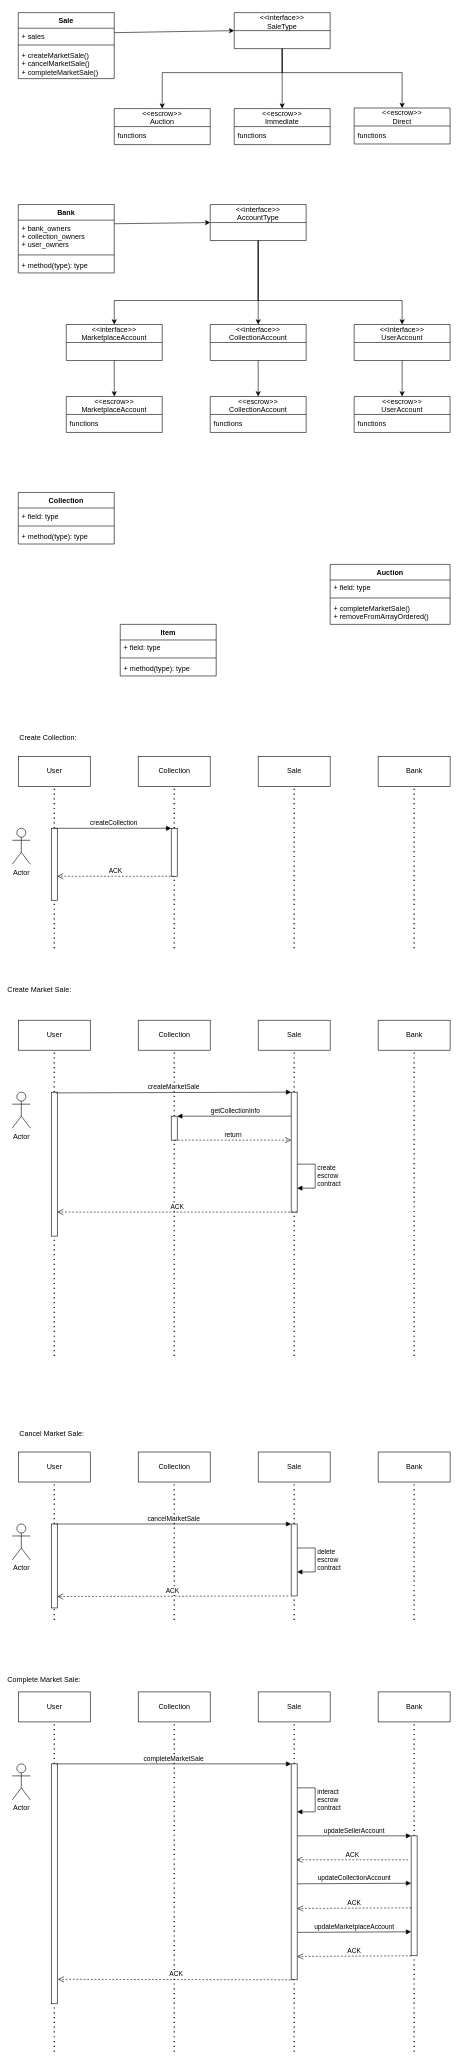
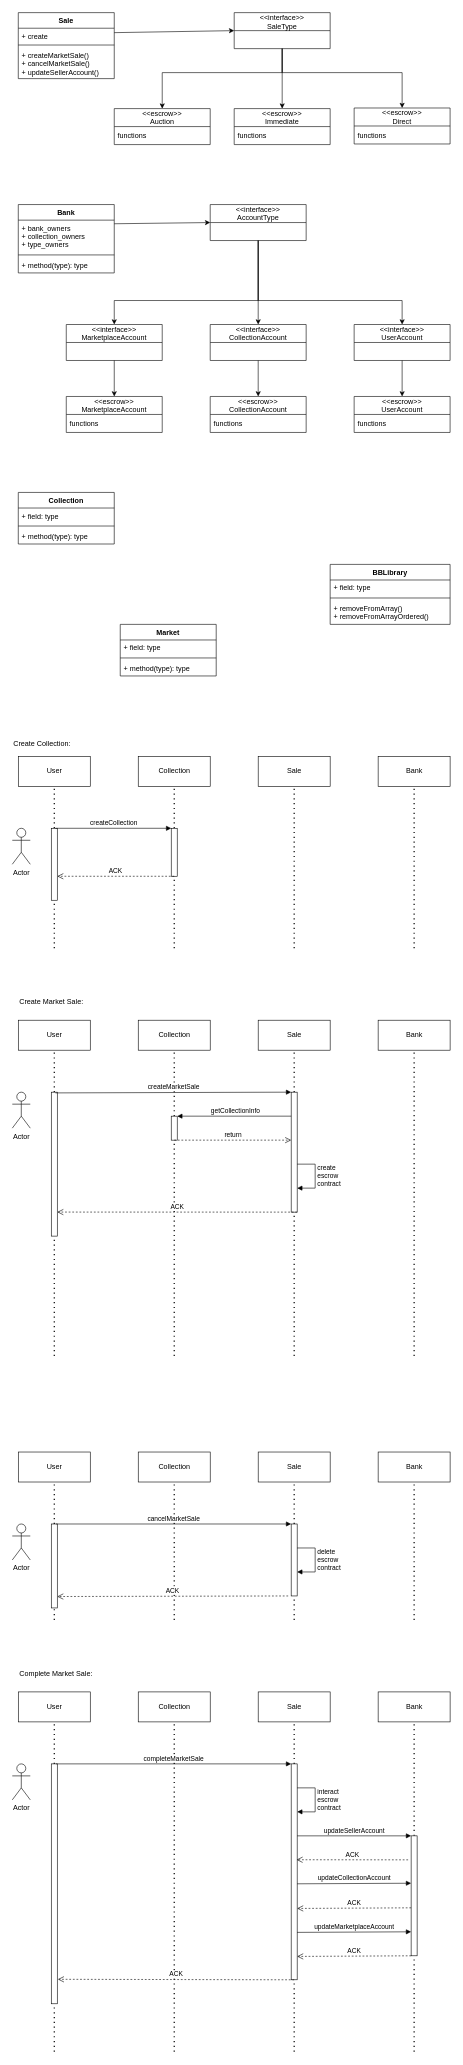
(34, 36) -> (37, 36)
(60, 55) -> (60, 55)
(47, 228) -> (47, 228)
(390, 572) -> (390, 572)
(375, 608) -> (371, 608)
(168, 632) -> (168, 632)
(54, 738) -> (48, 744)
(42, 990) -> (54, 1002)
(54, 1434) -> none
(51, 1680) -> (63, 1674)
